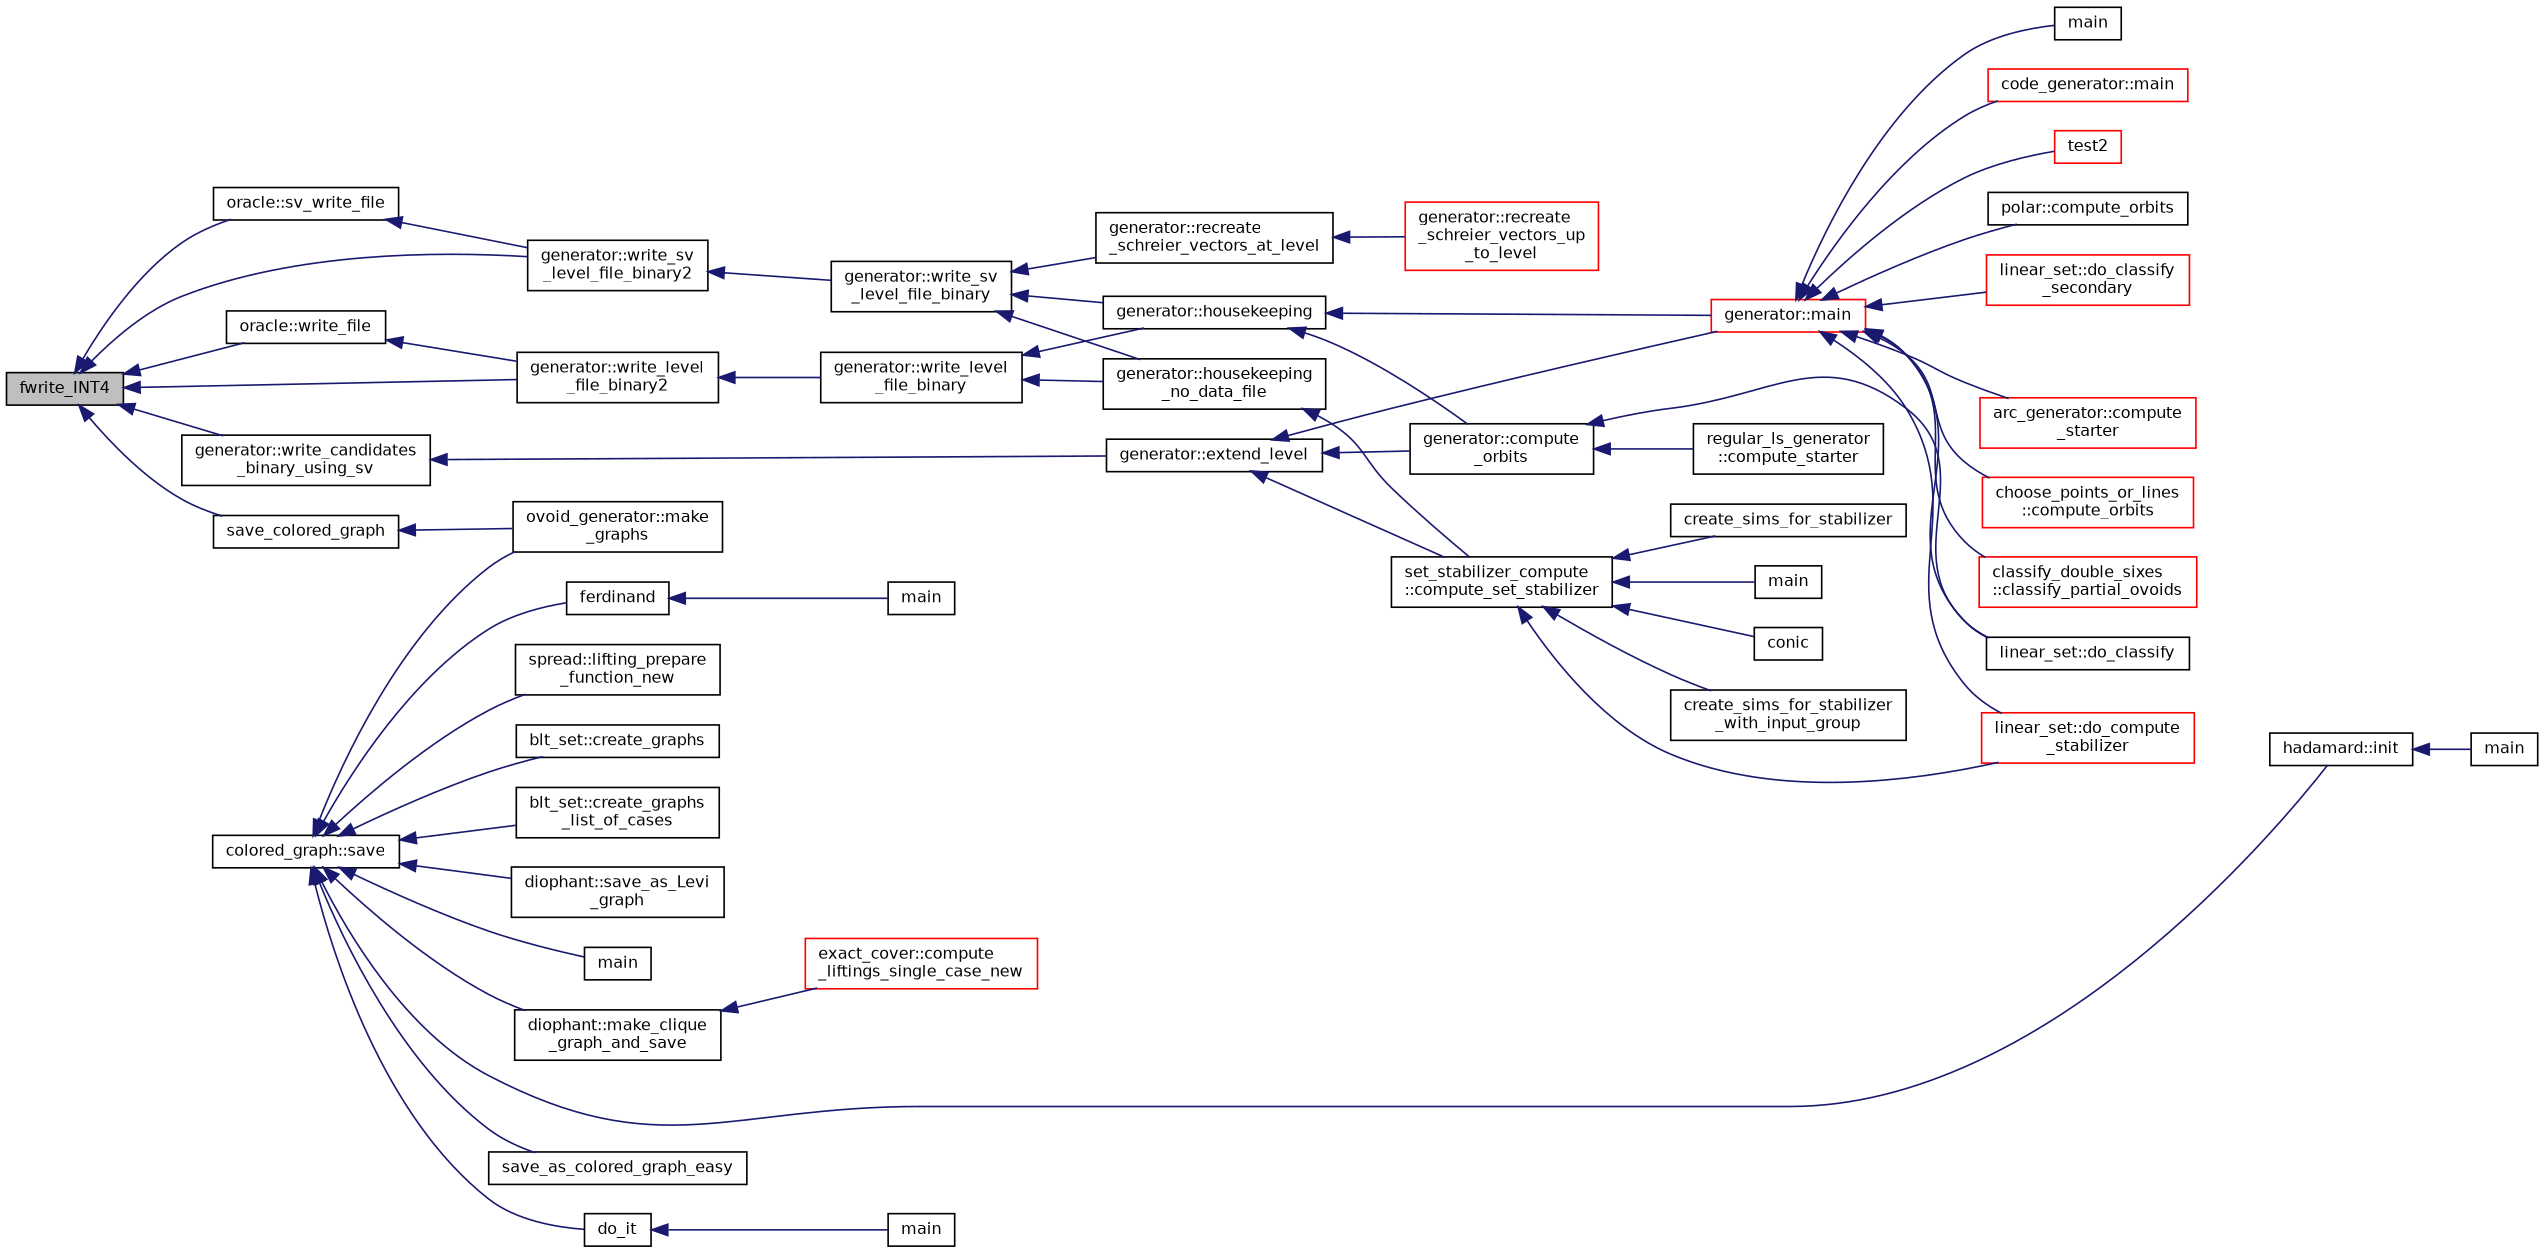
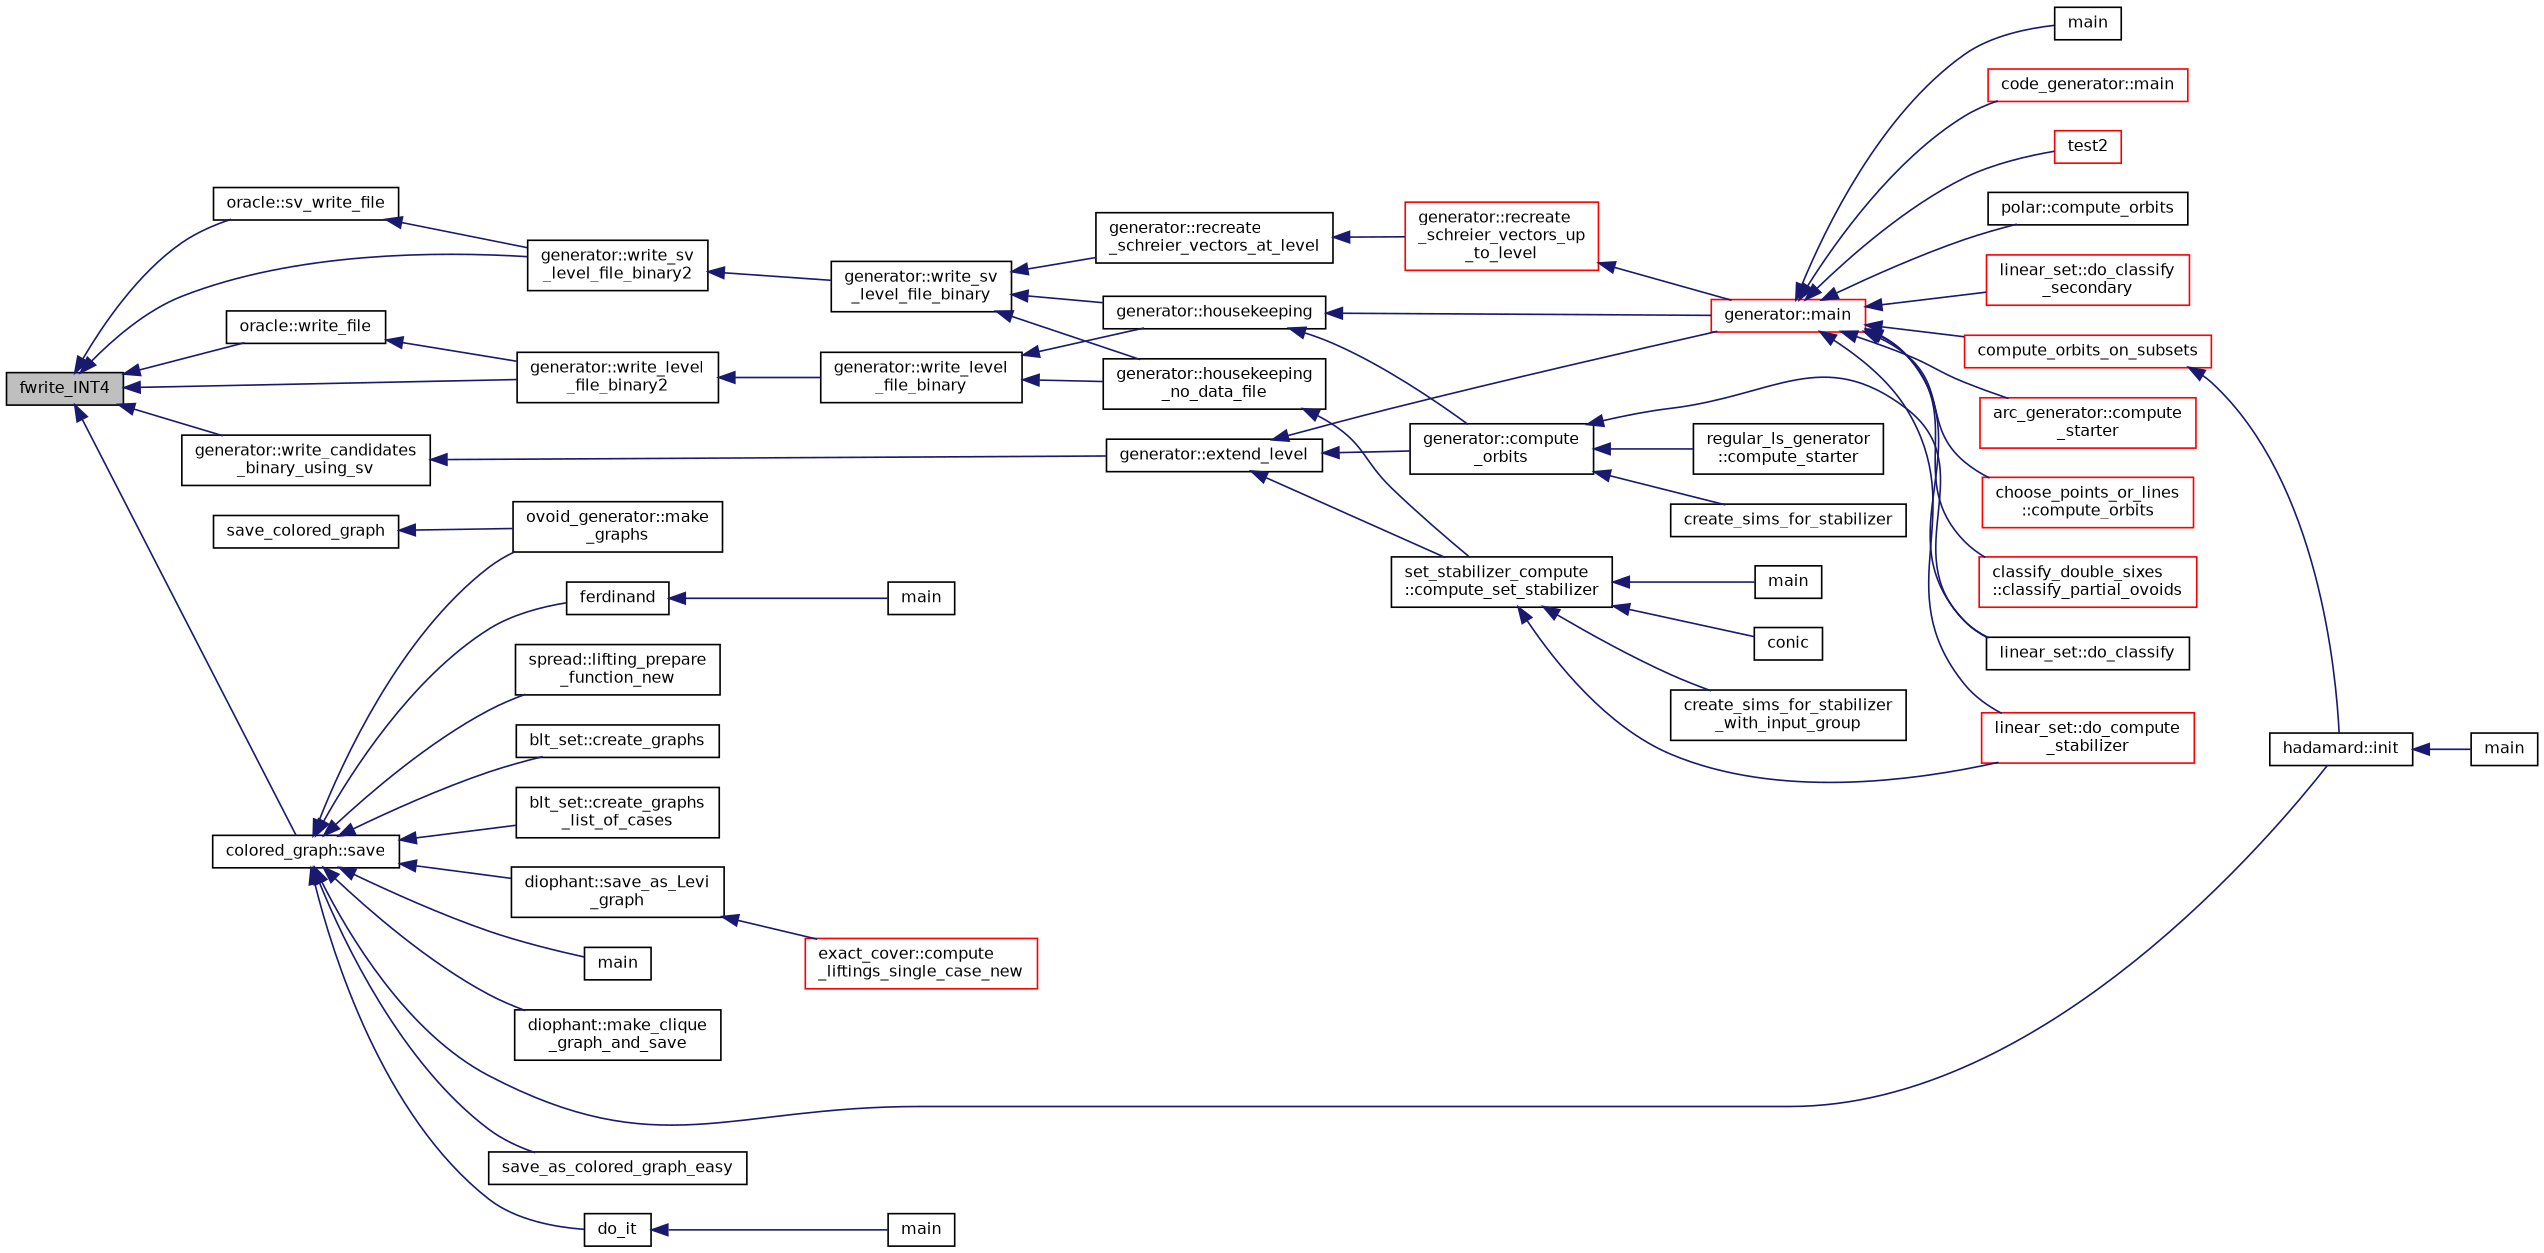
none -> (1673, 284)
none -> (2088, 352)
(149, 477) -> (189, 628)
(1672, 545) -> (1668, 490)
(777, 998) -> (778, 930)
